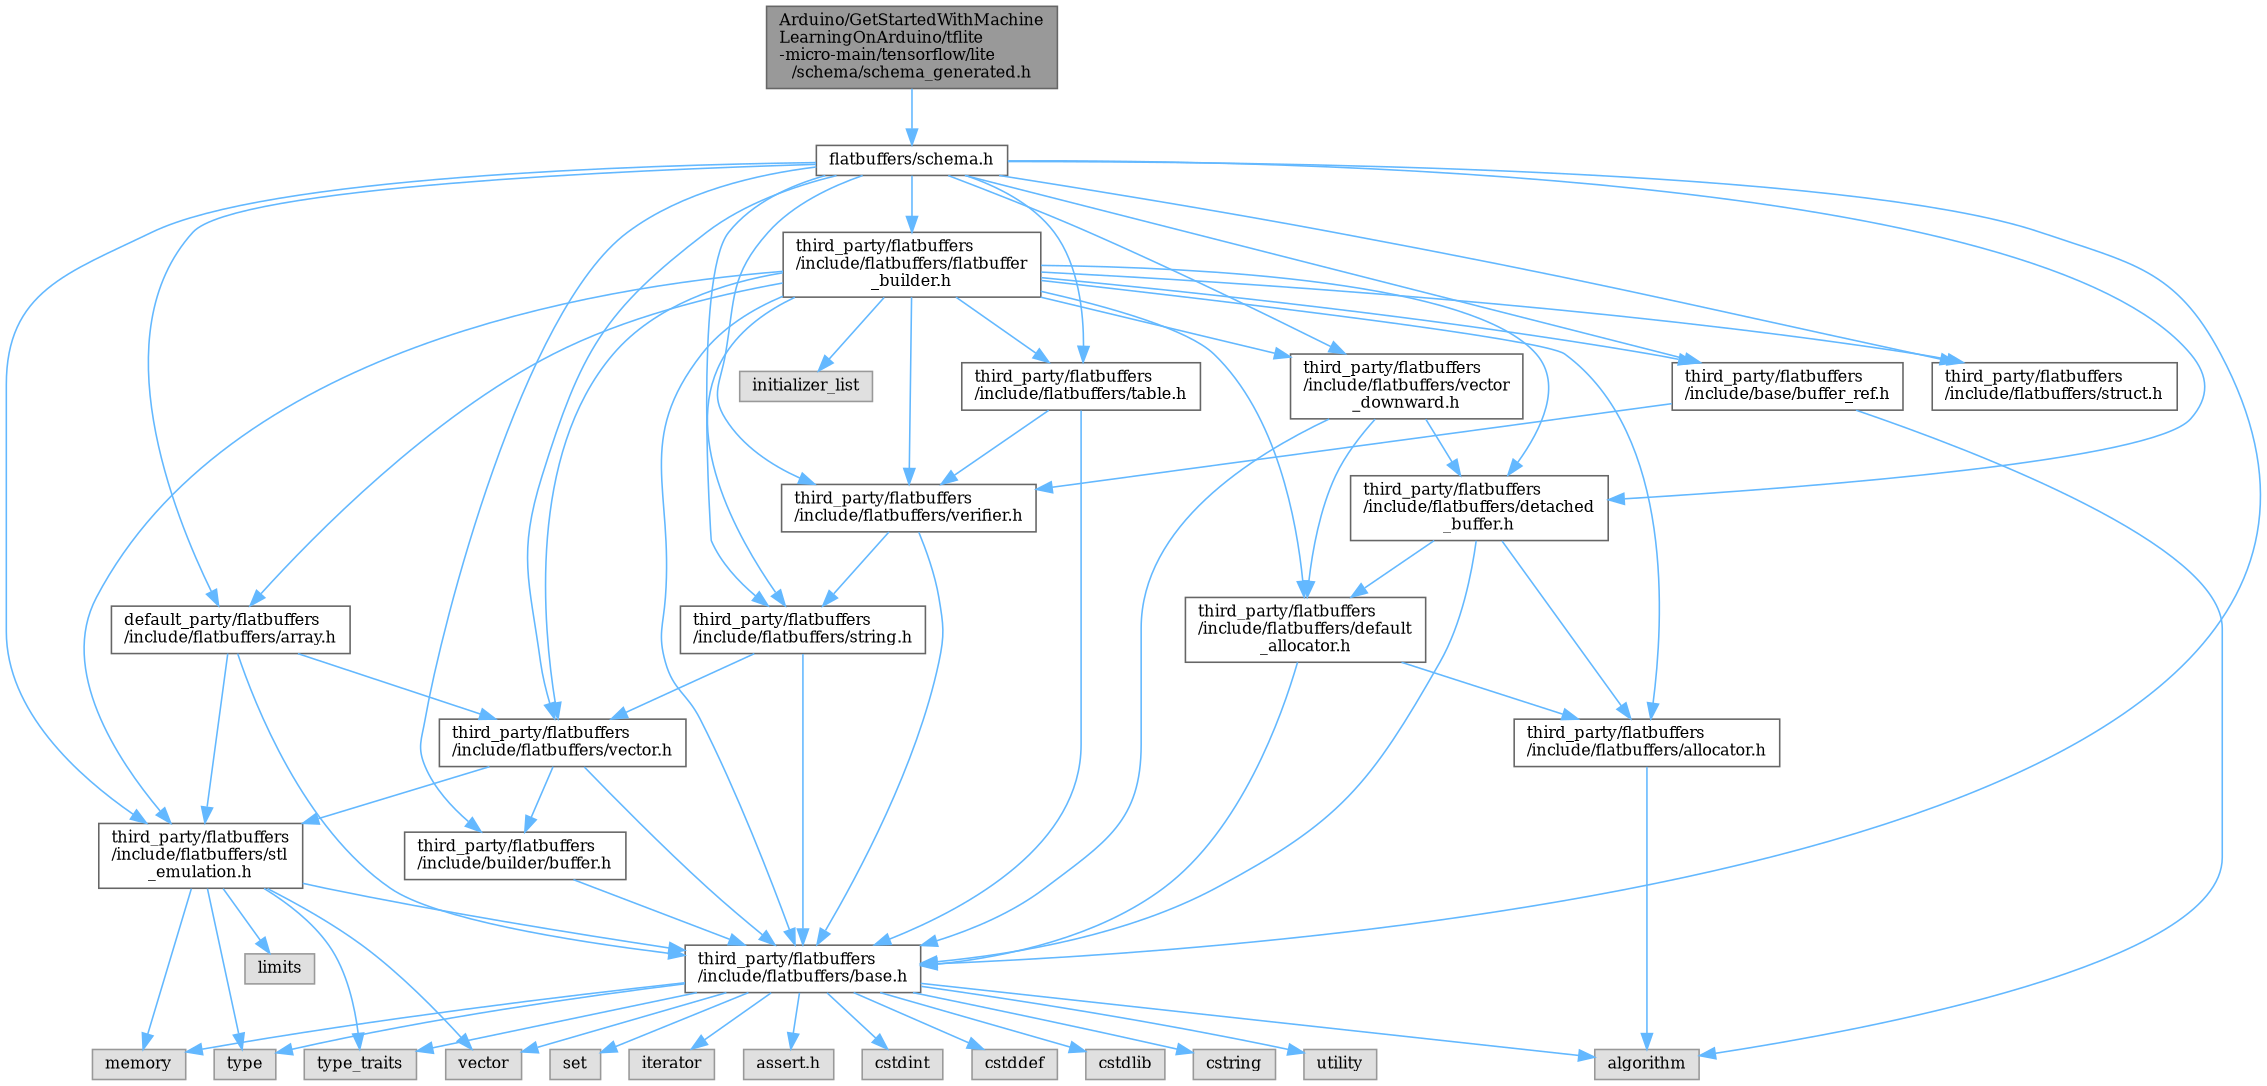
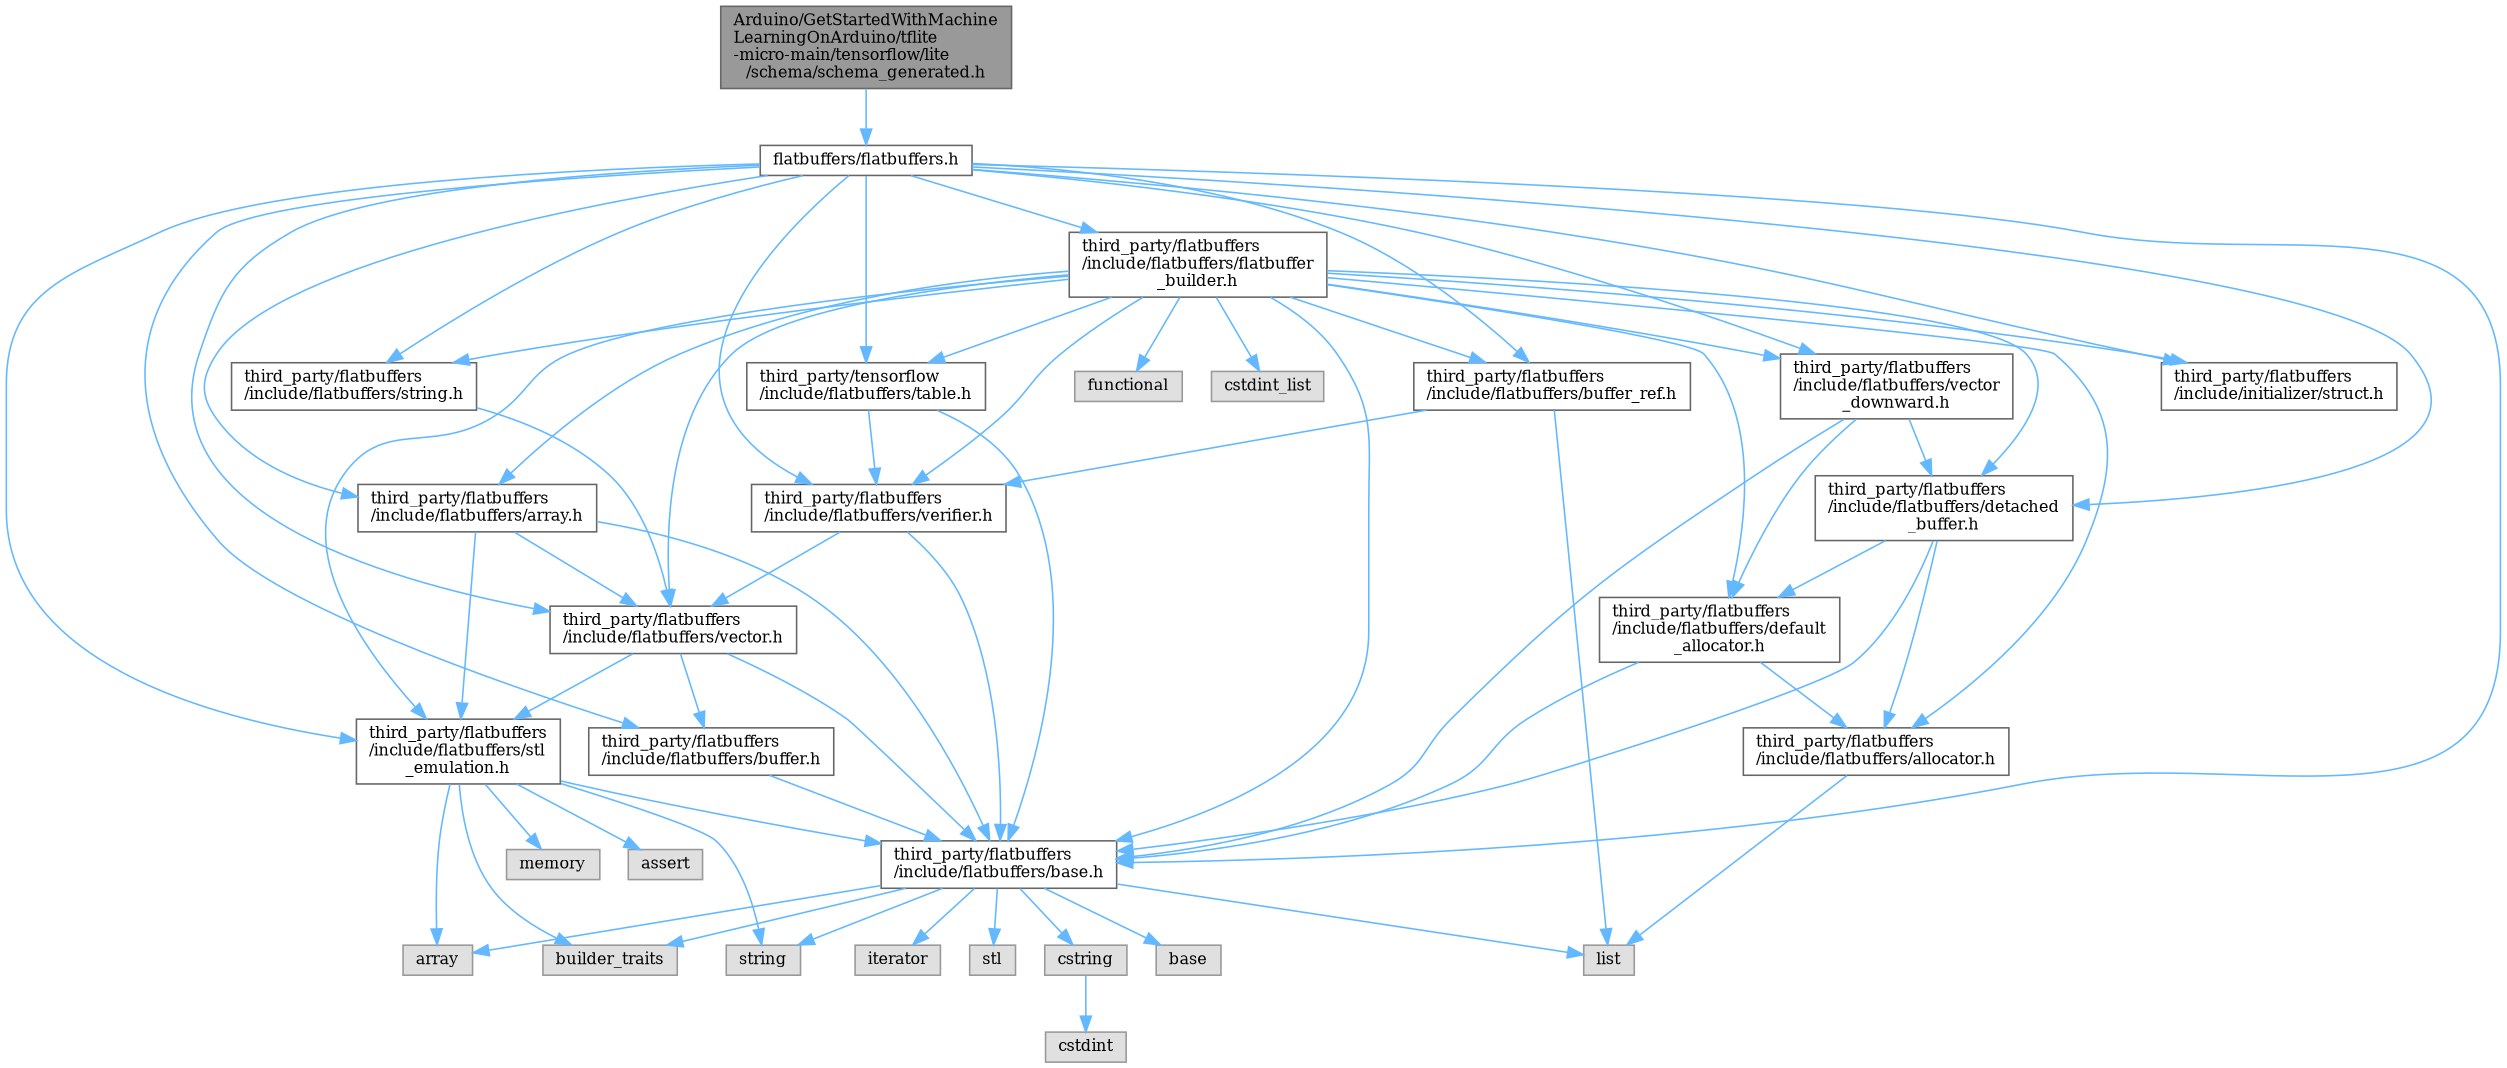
(912, 160) -> (866, 160)
(806, 386) -> (1268, 386)
(1081, 386) -> (866, 386)
none -> (1129, 386)
(1788, 386) -> (1552, 386)
(2055, 386) -> (2279, 386)
(861, 563) -> (783, 565)
(231, 630) -> (477, 508)
(803, 791) -> none
(515, 856) -> (711, 752)
(280, 969) -> (665, 865)
(851, 1016) -> (1086, 996)
(383, 1021) -> none
(245, 1065) -> (763, 960)
(360, 1065) -> (610, 960)
(484, 1065) -> (438, 960)
(575, 1065) -> (1189, 960)
(789, 1065) -> none
(1015, 1065) -> (993, 960)
(1125, 1065) -> none
(1340, 1065) -> none
(1647, 1065) -> (1609, 960)
